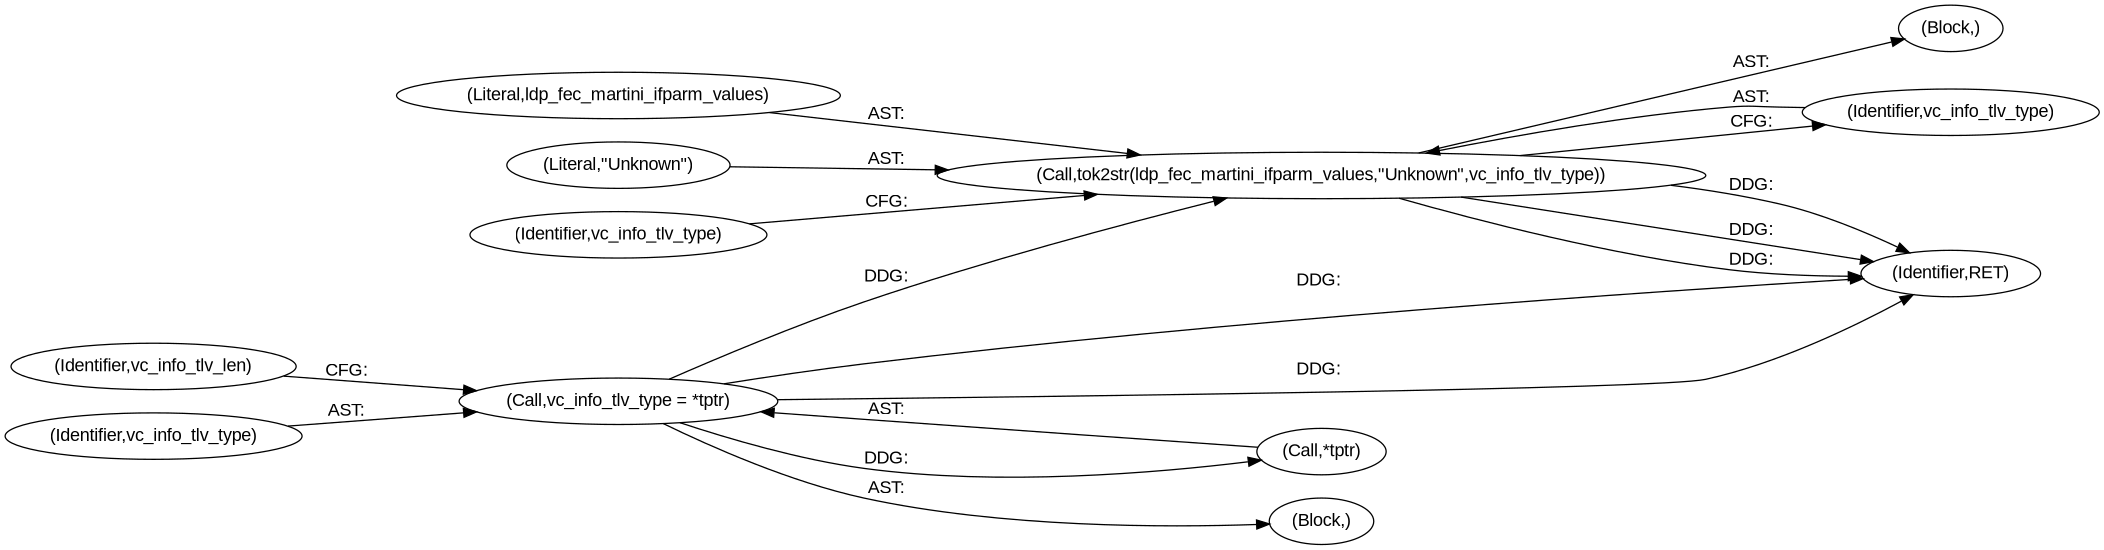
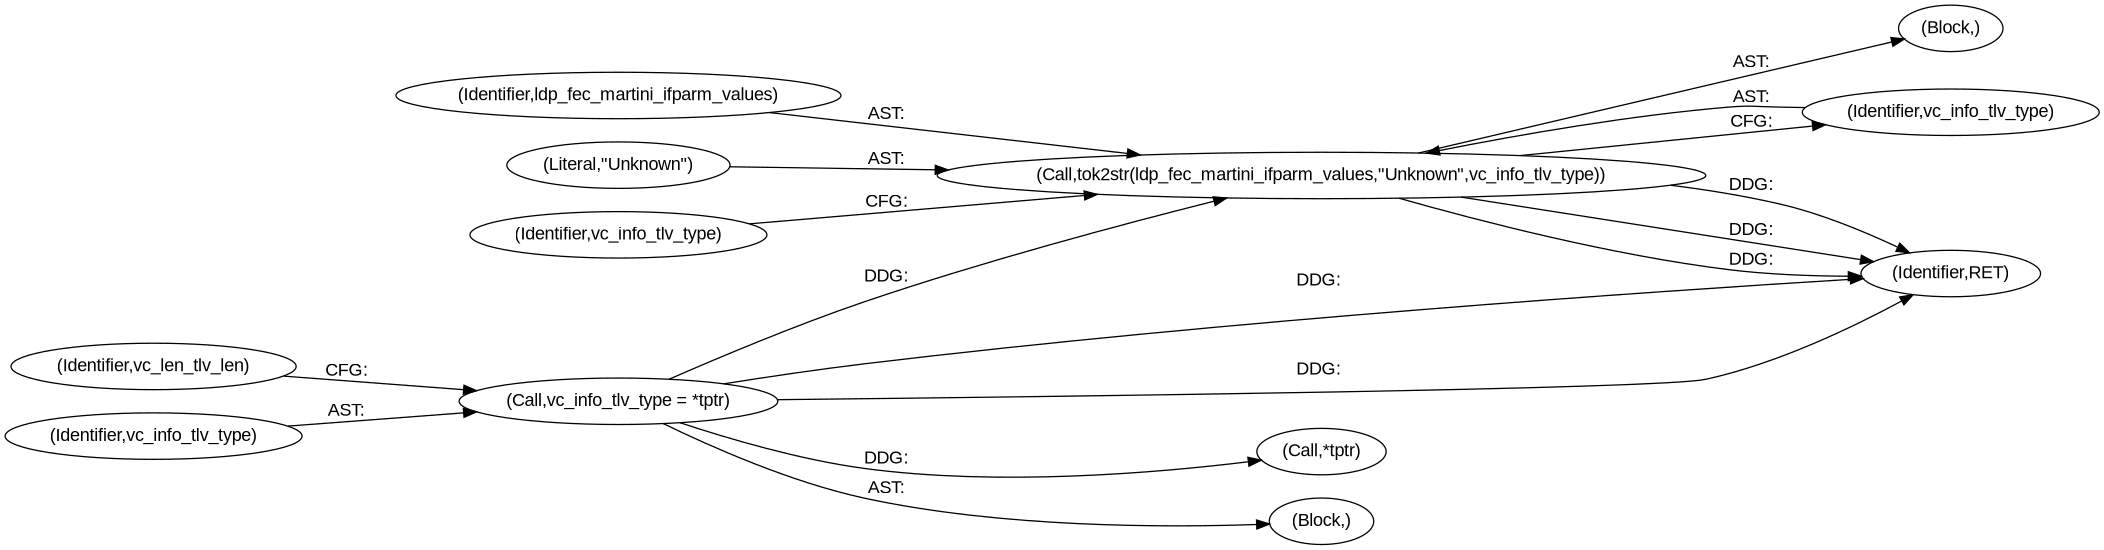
(618, 95) -> (618, 95)
(154, 366) -> (154, 366)
(1016, 430) -> none
